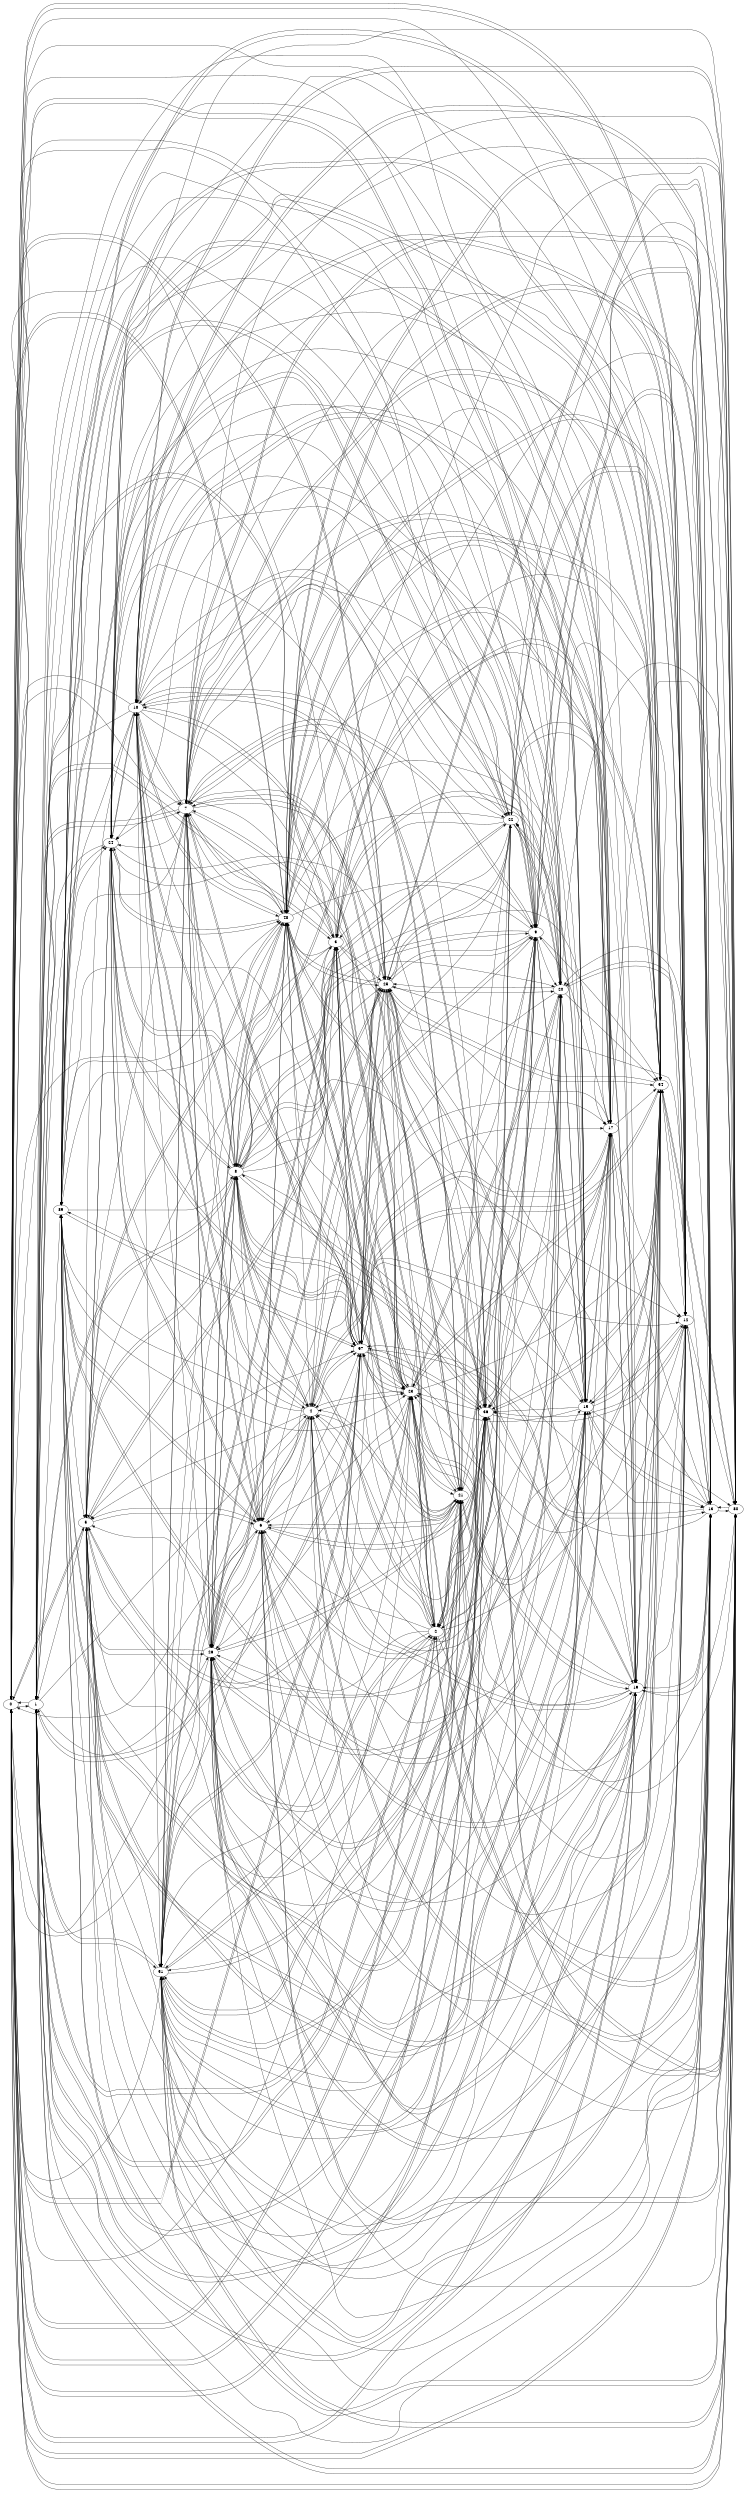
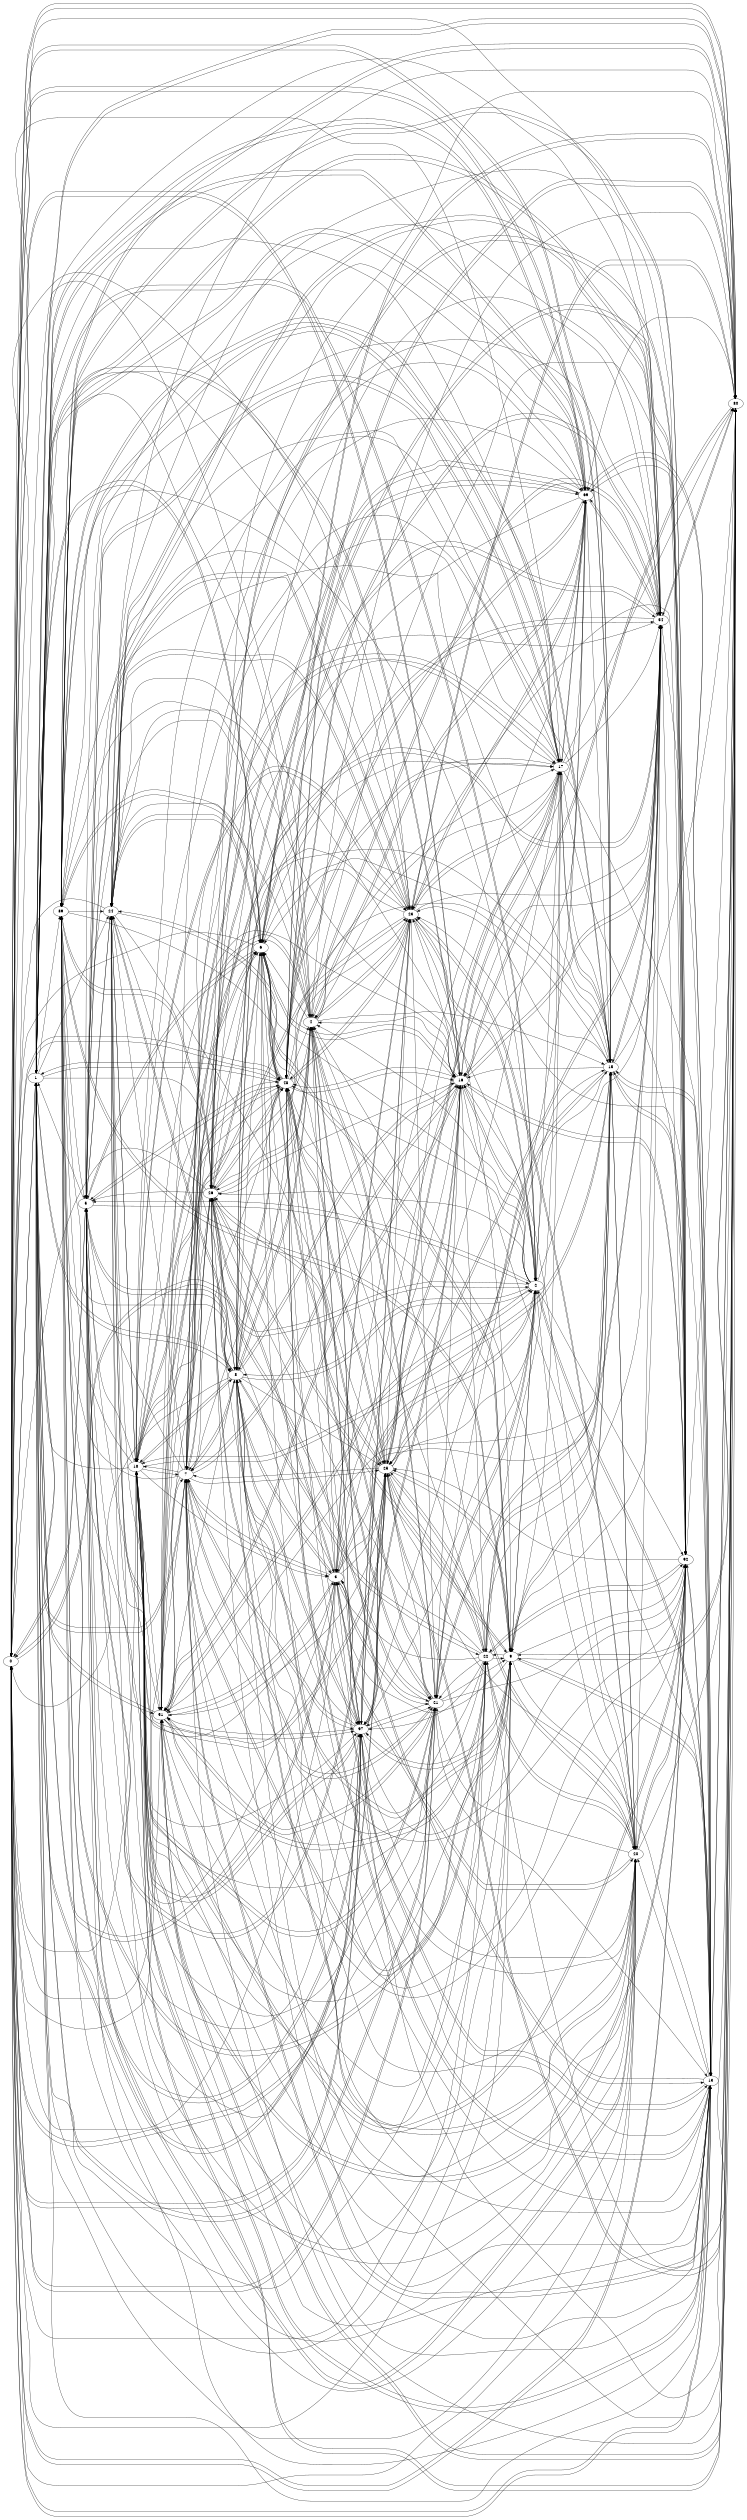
none -> (83, 394)
(324, 455) -> (333, 838)
none -> (75, 512)
(535, 512) -> (193, 832)
none -> (74, 519)
(13, 1099) -> (142, 1967)
(686, 1320) -> (686, 1560)
(486, 1412) -> (461, 1081)
none -> (268, 1482)
(636, 1688) -> (586, 495)
(629, 1856) -> none
(419, 2103) -> (564, 1449)
